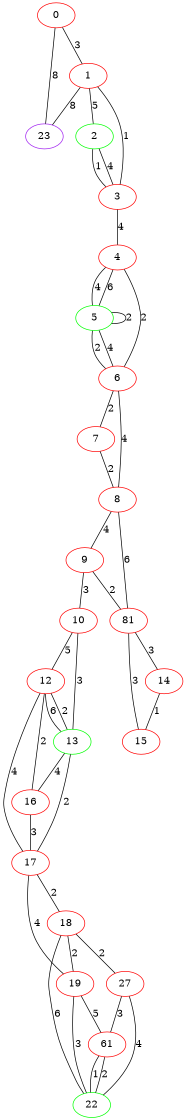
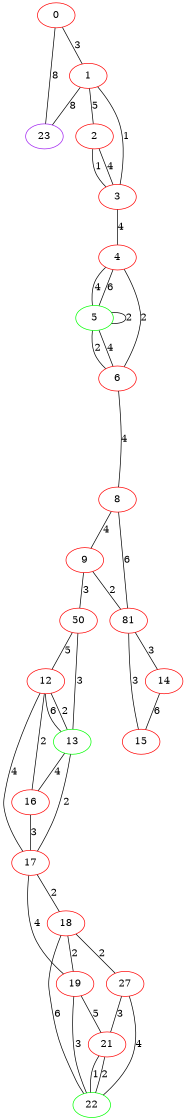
(95, 136) -> (95, 136)
(96, 439) -> none
(79, 621) -> (79, 621)
(157, 711) -> (157, 711)
(107, 1044) -> (107, 1044)
